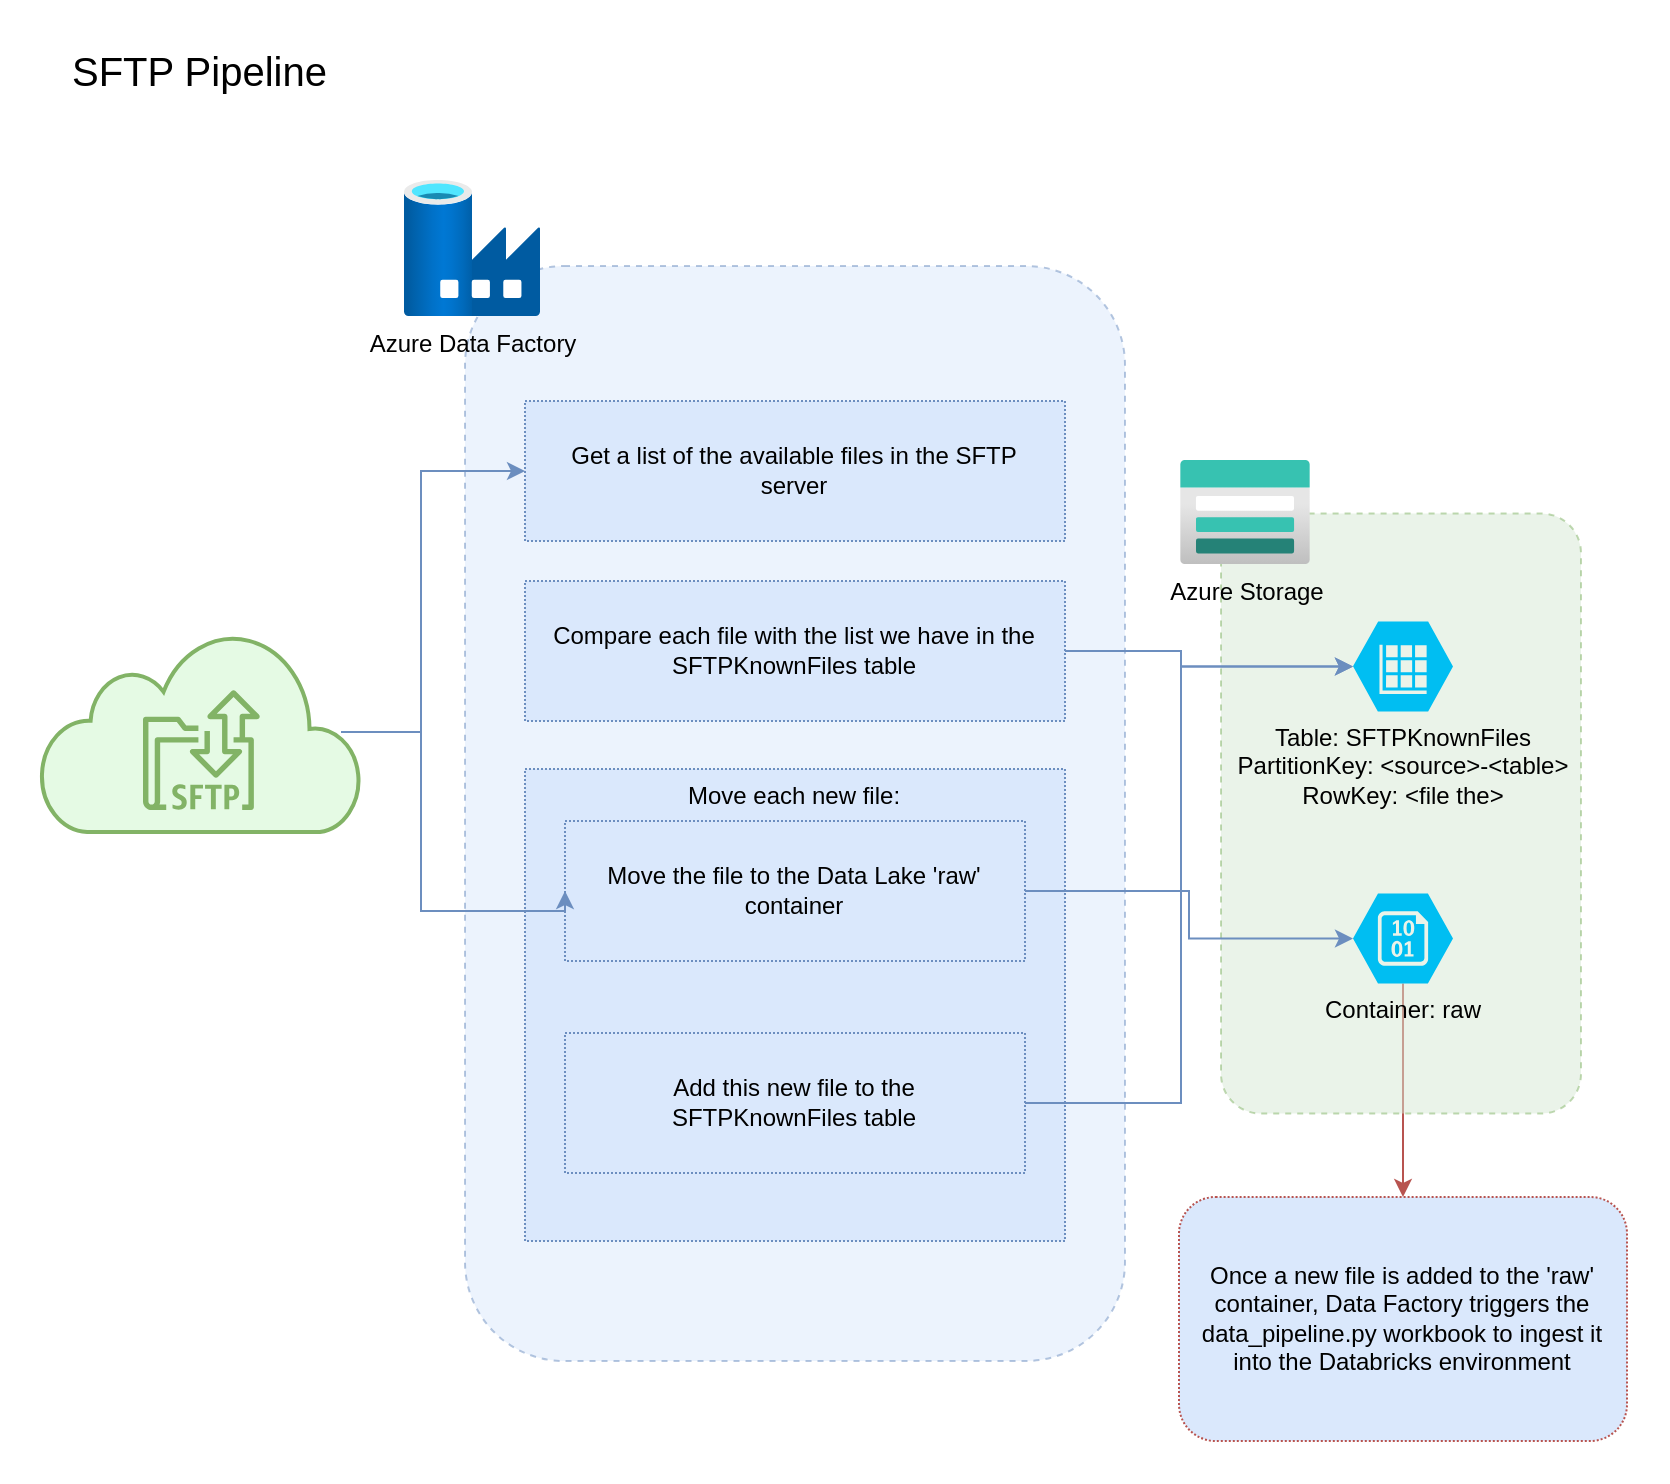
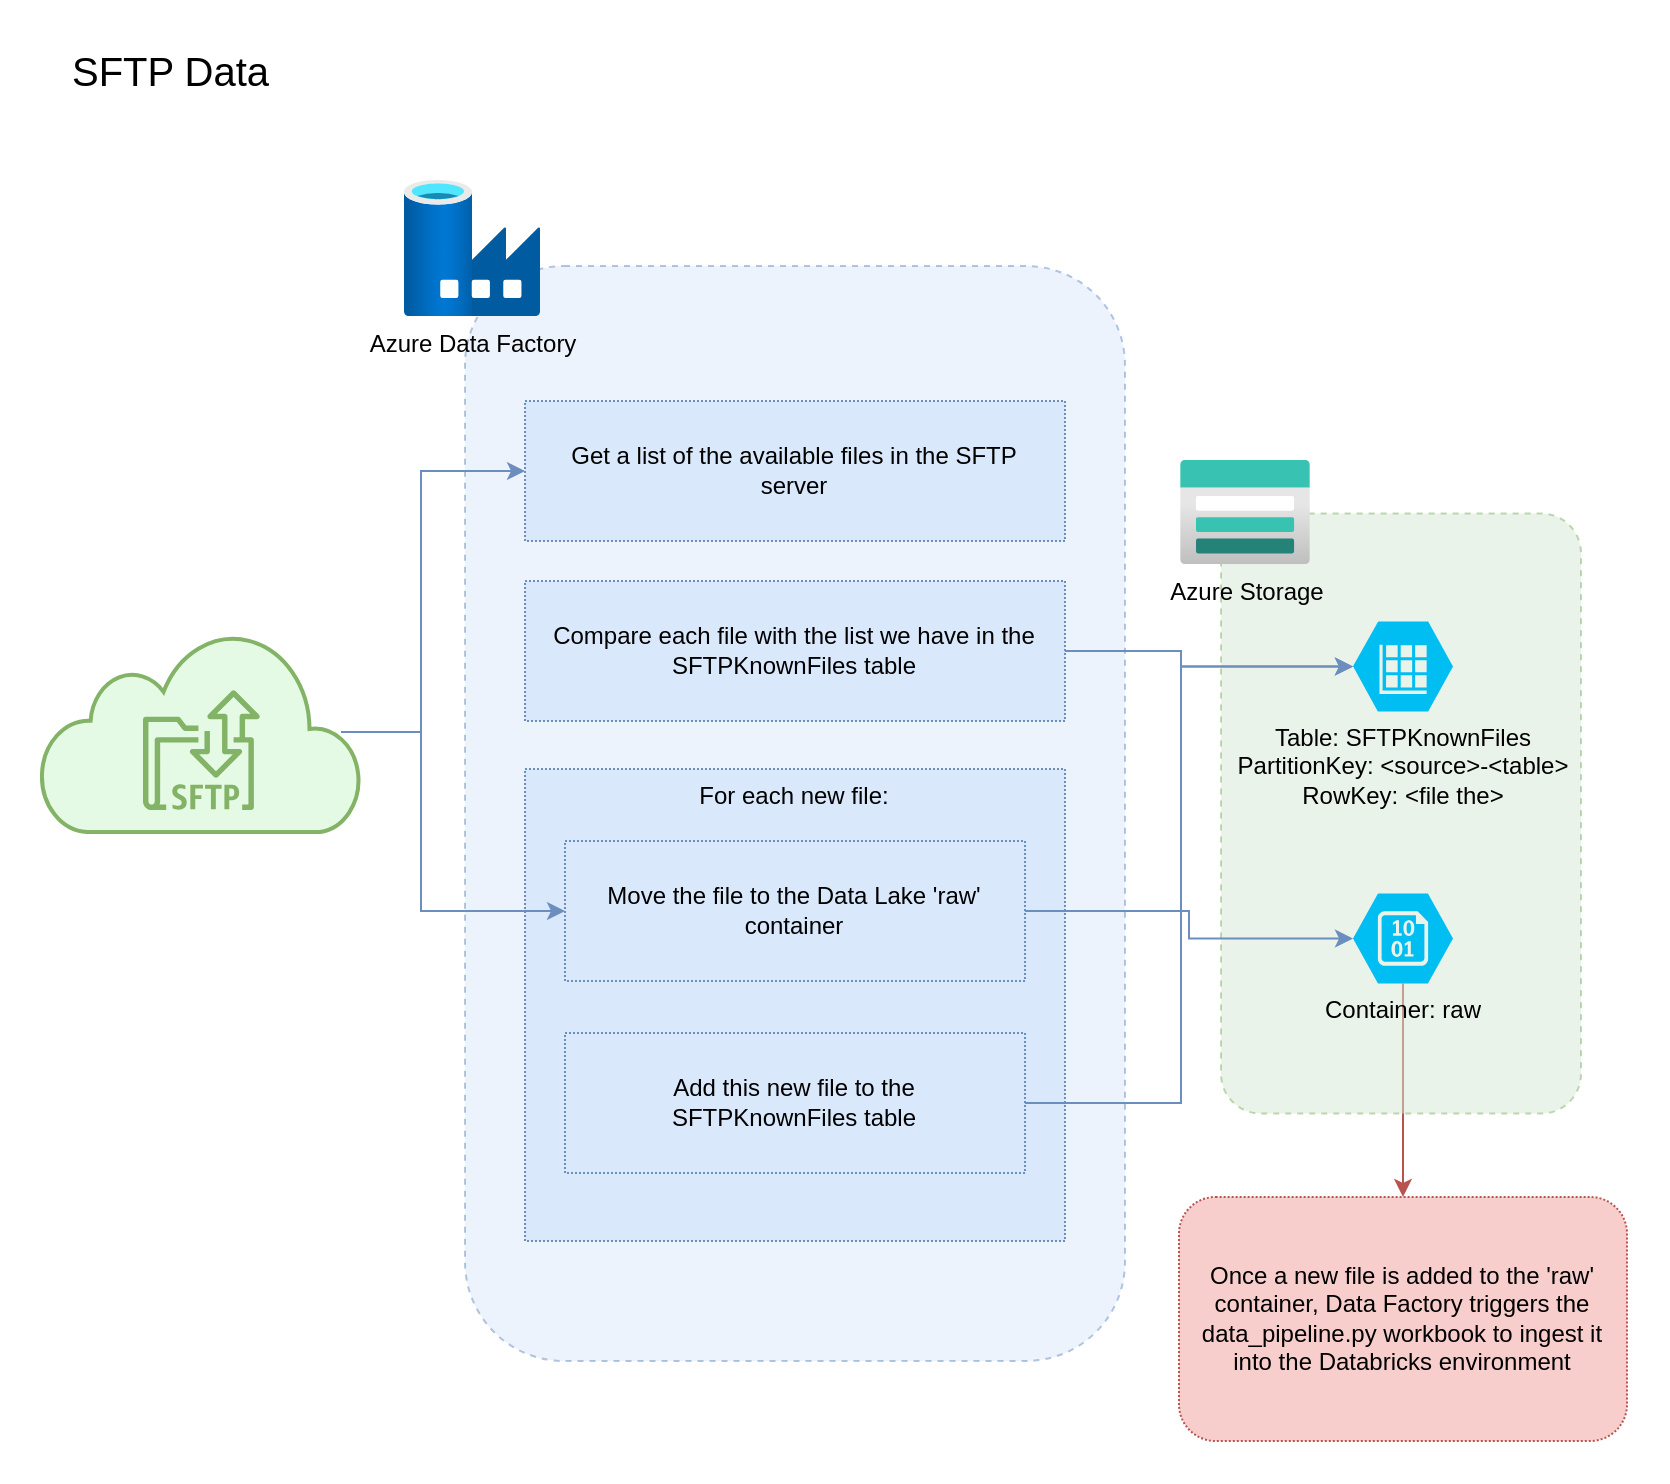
(198, 71) -> (169, 71)
(795, 797) -> (795, 797)
(795, 891) -> (795, 911)
(1403, 1319) -> (1403, 1319)
